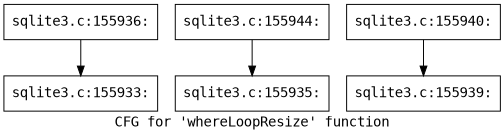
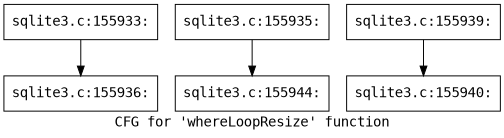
(81, 53) -> (81, 53)
(252, 53) -> (252, 53)
(423, 53) -> (423, 53)
